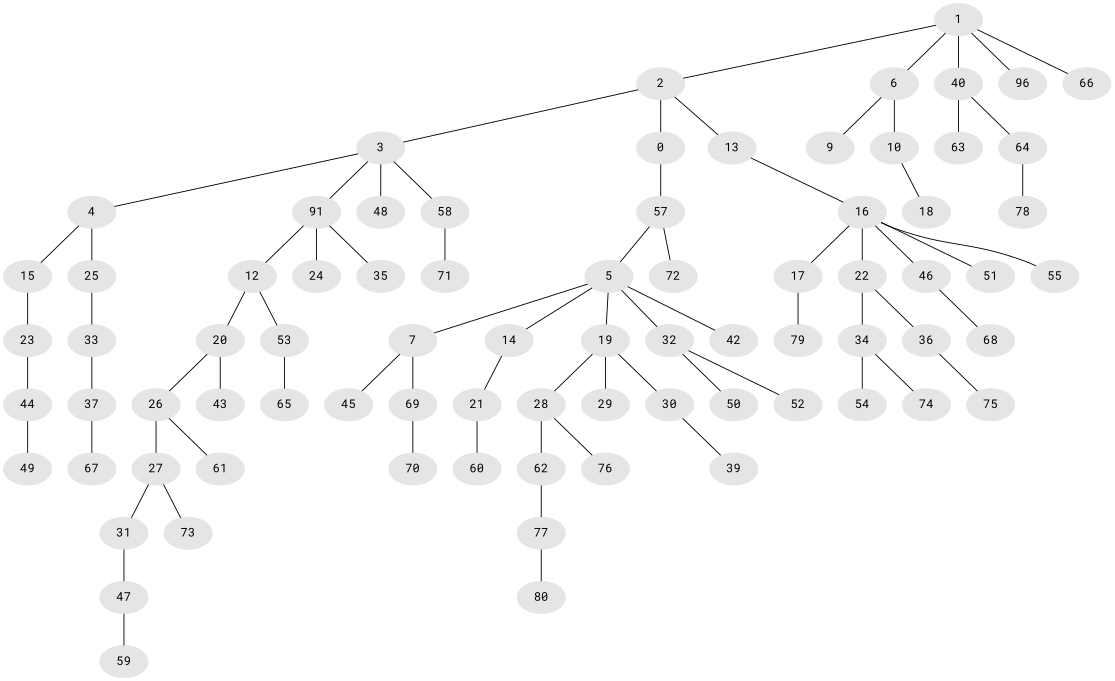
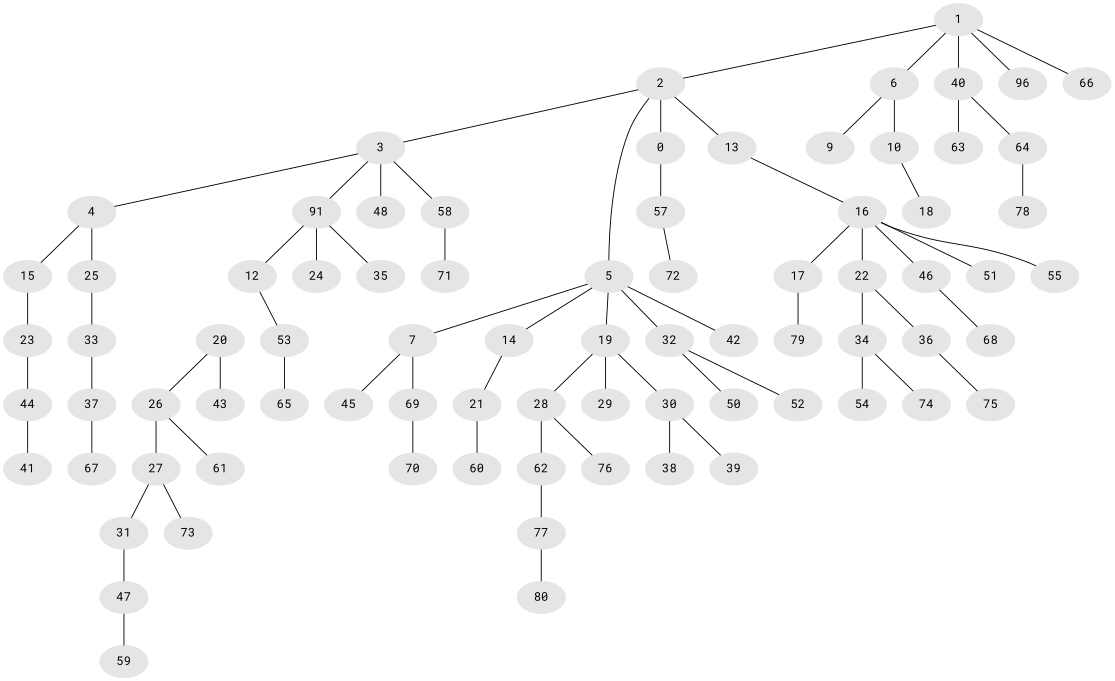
(635, 244) -> (617, 176)
(236, 309) -> none
(28, 469) -> (28, 469)
none -> (670, 469)
